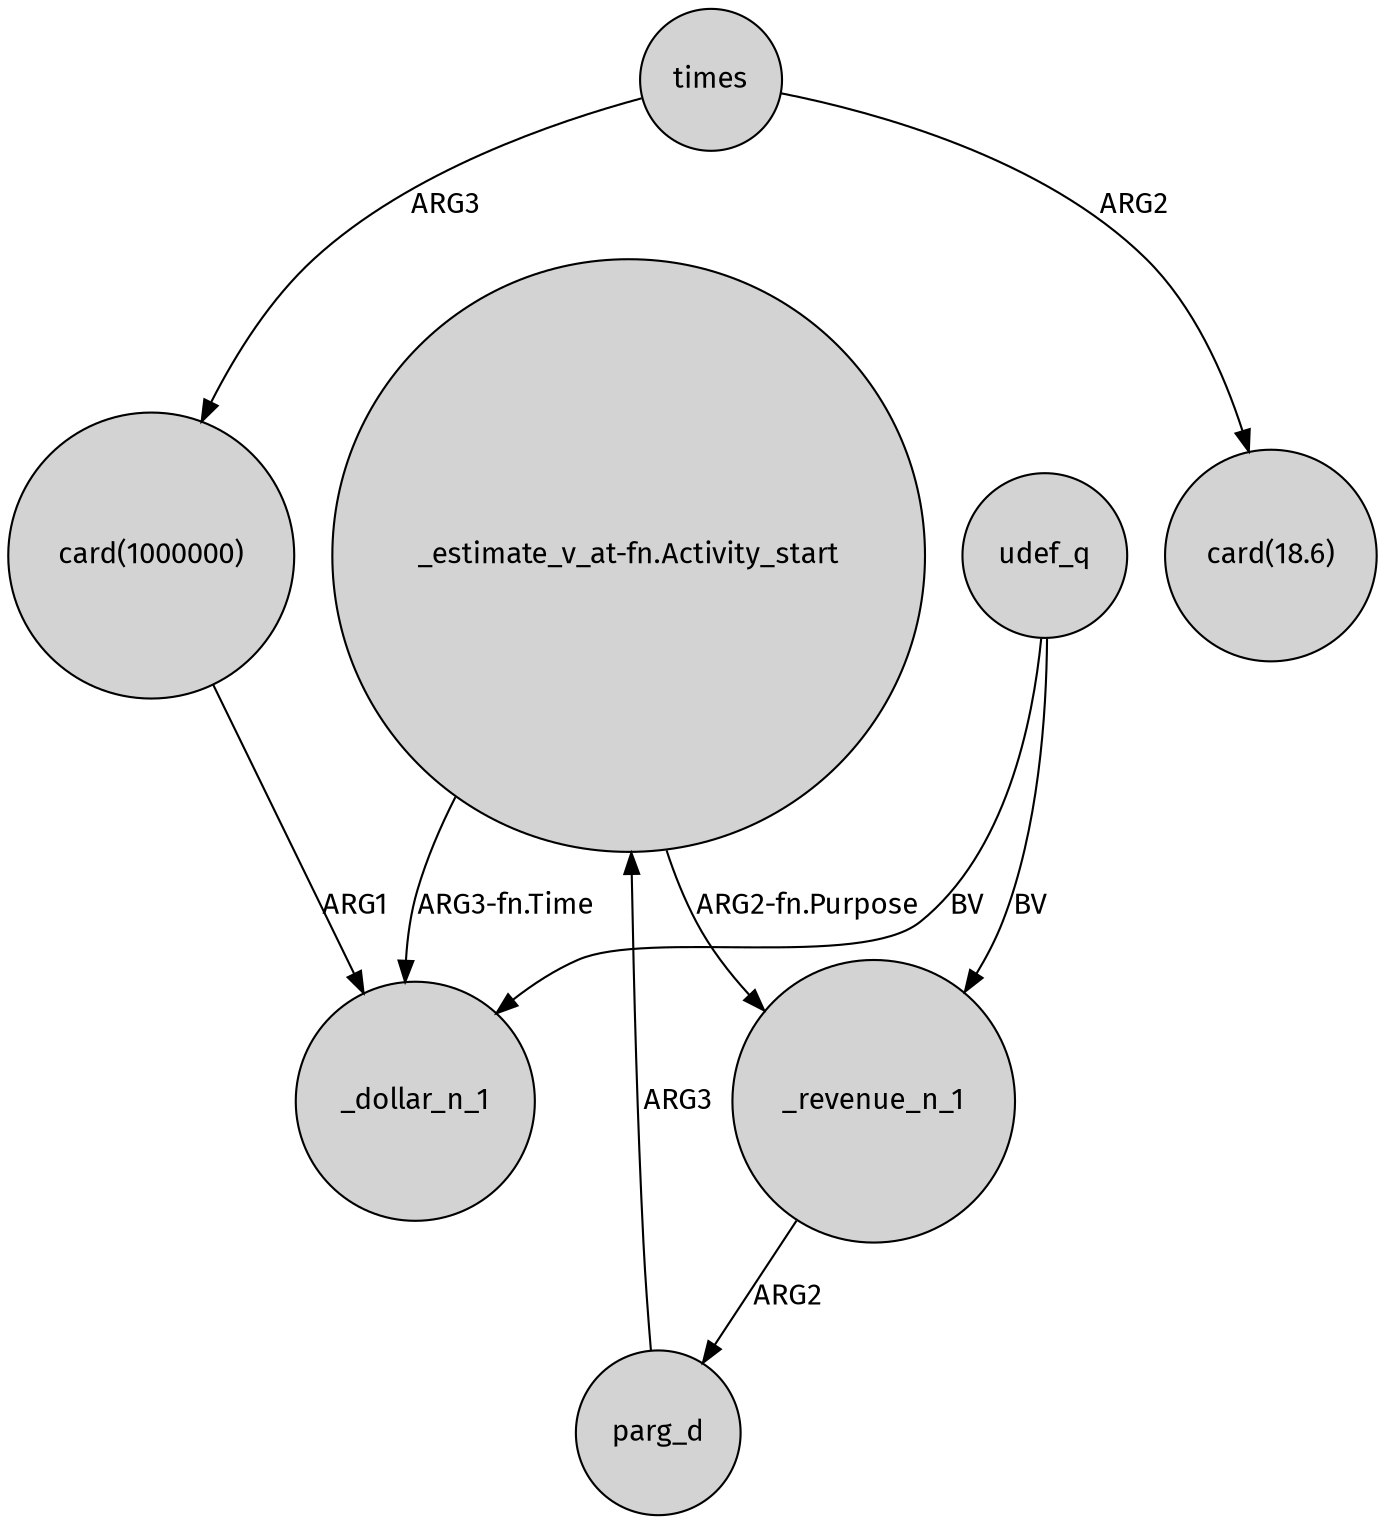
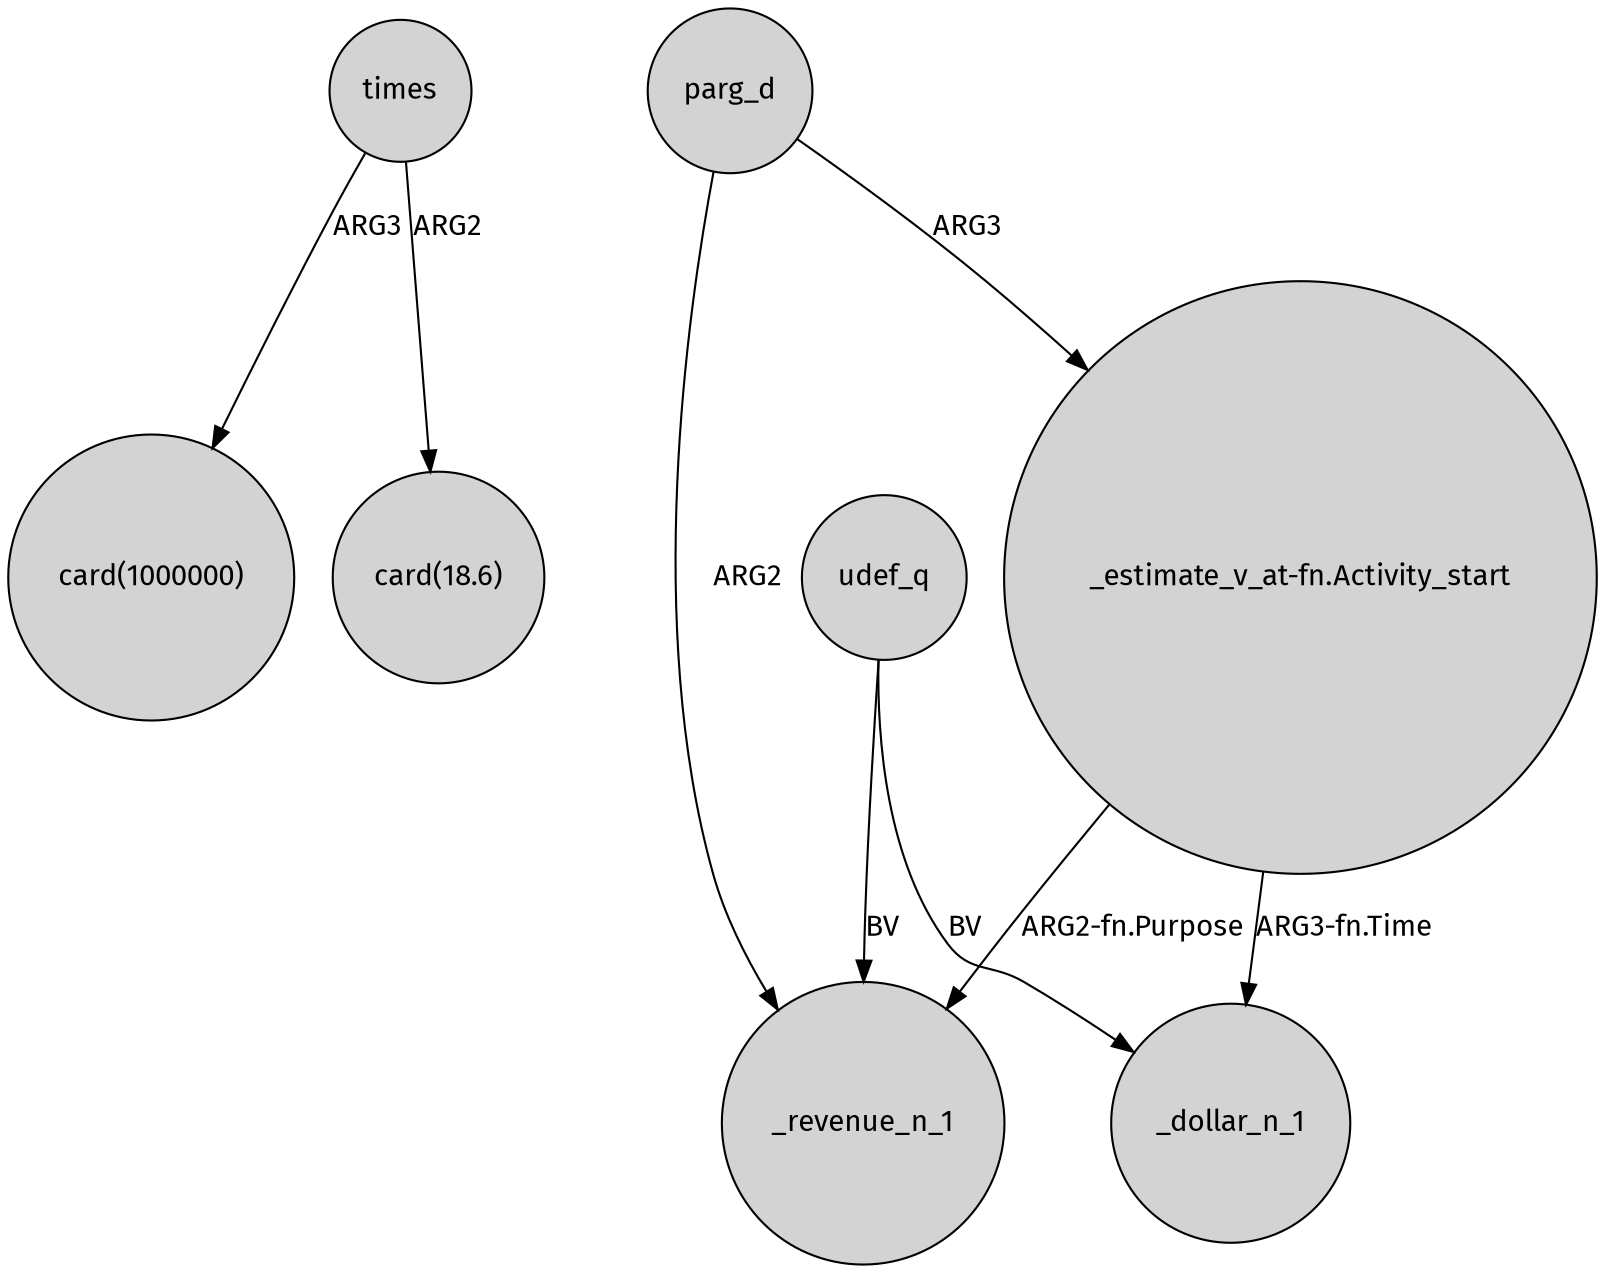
(284, 829) -> none
(756, 1283) -> (676, 588)
